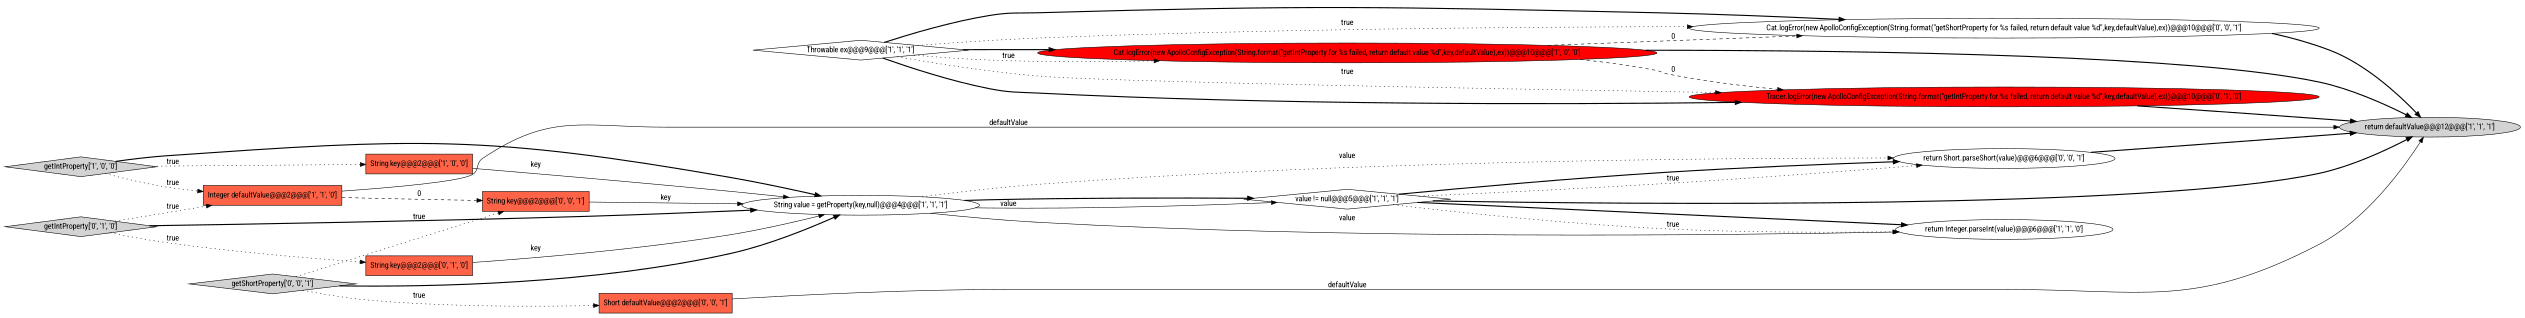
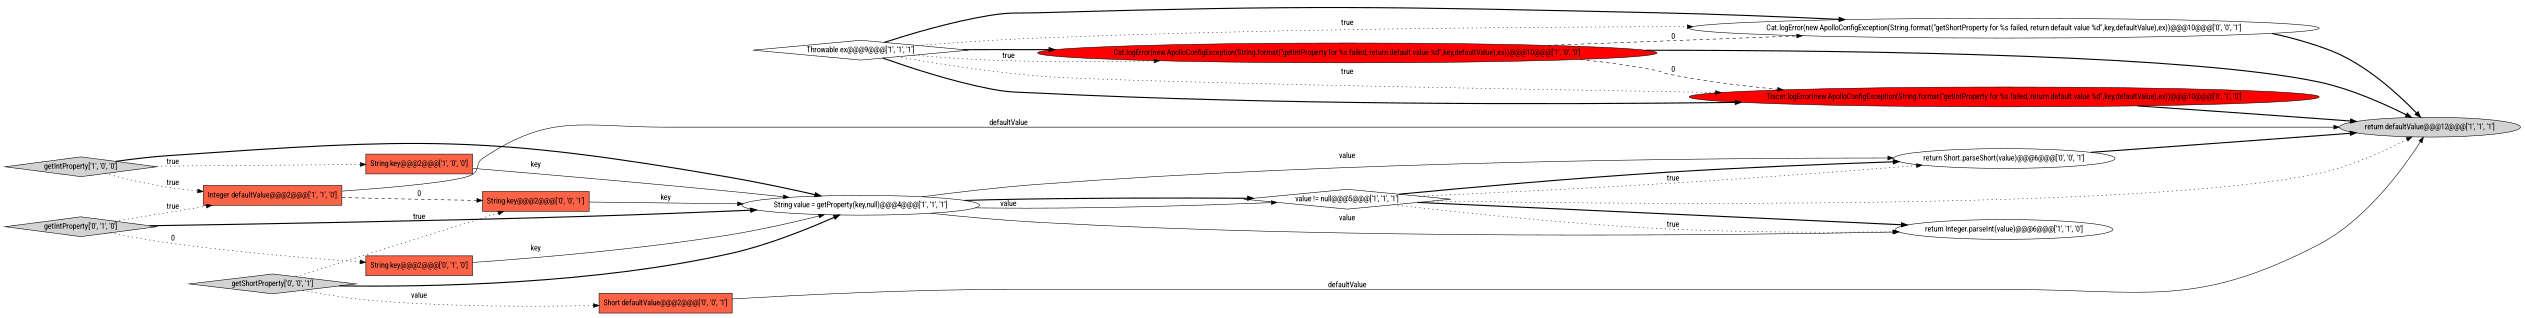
(1404, 166) -> (1404, 166)
(1924, 201) -> (1924, 201)
(173, 239) -> (173, 239)
(419, 296) -> (419, 296)
